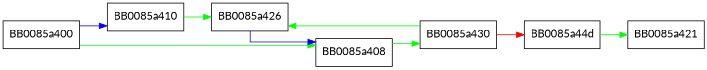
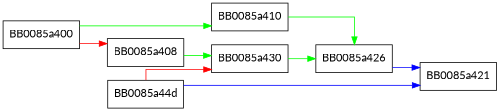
(89, 26) -> (142, 26)
(507, 35) -> (170, 70)
(610, 35) -> (298, 85)
(274, 42) -> (402, 68)
(194, 45) -> (89, 44)
